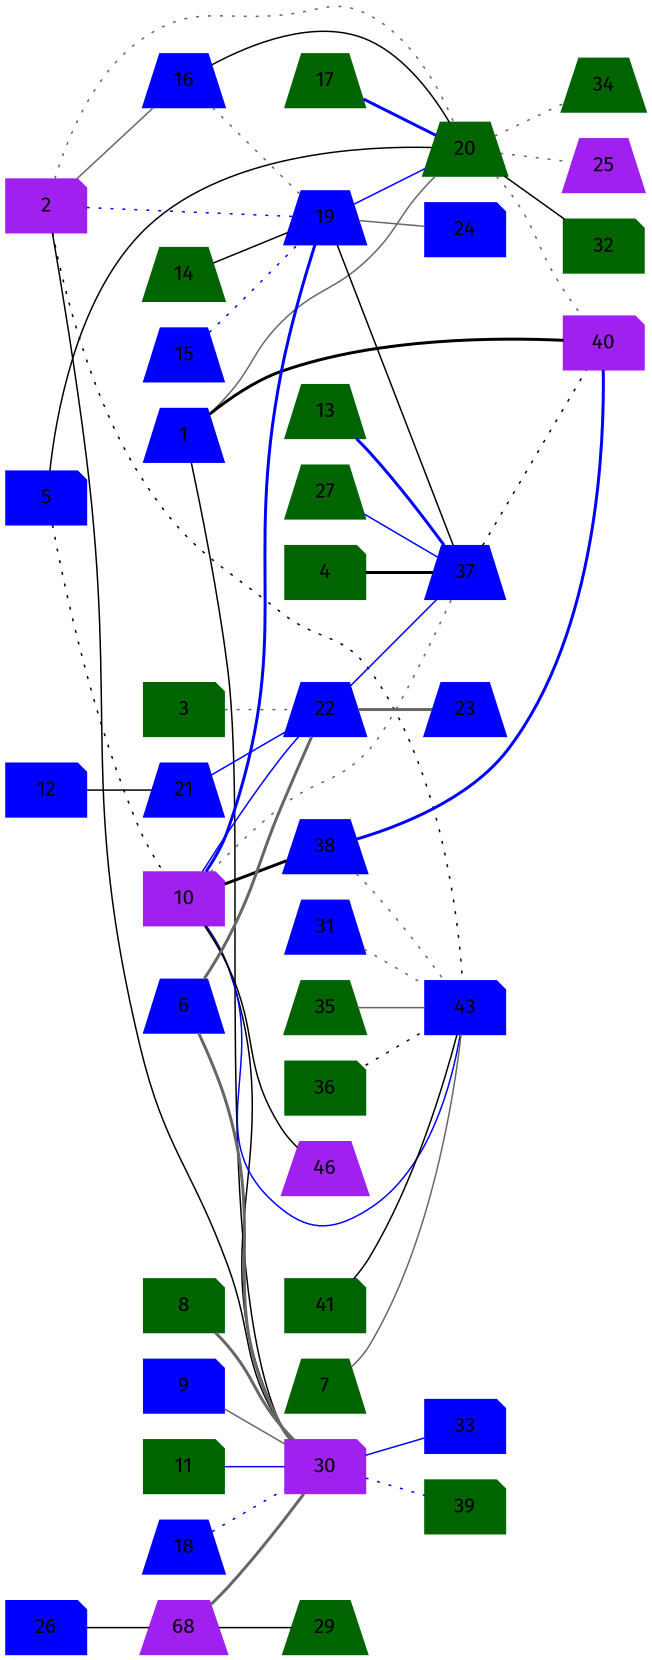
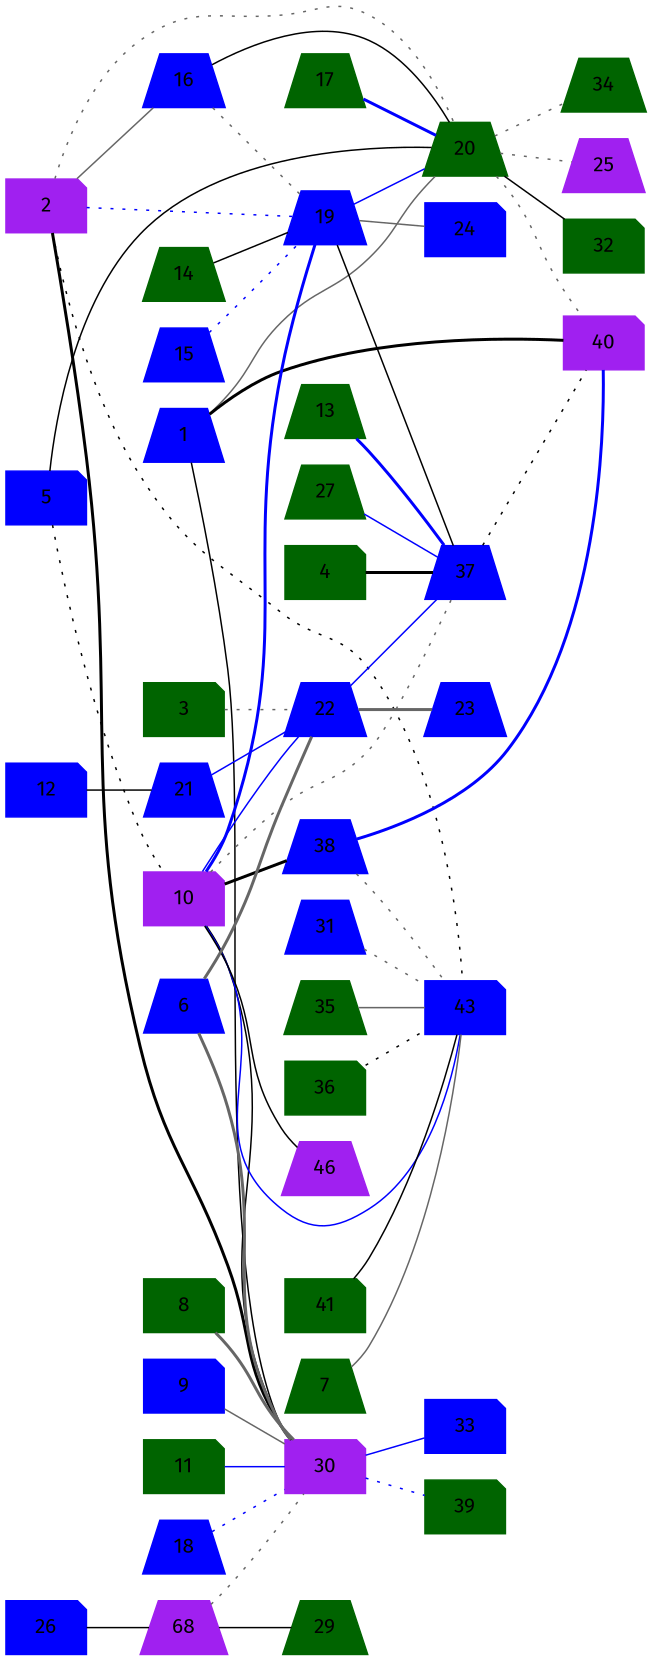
(108, 851) -> (108, 851)
(259, 1551) -> (259, 1551)
